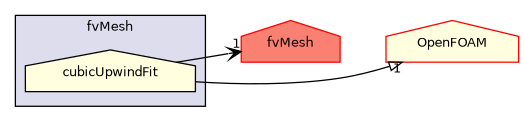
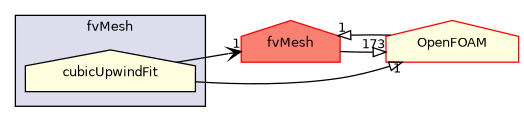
none -> (371, 35)
none -> (357, 52)
